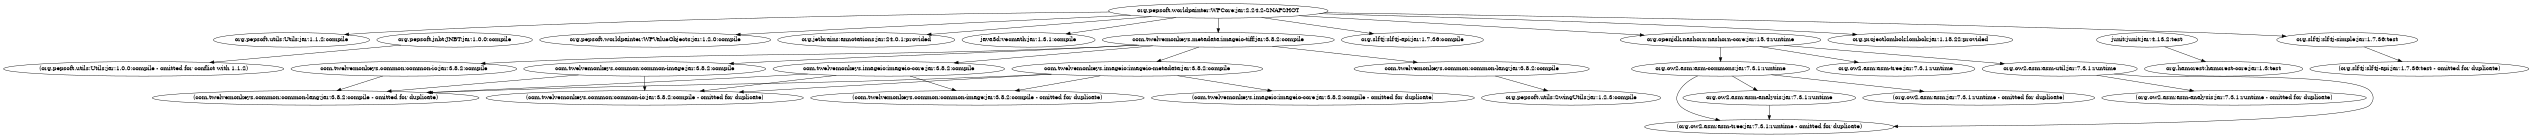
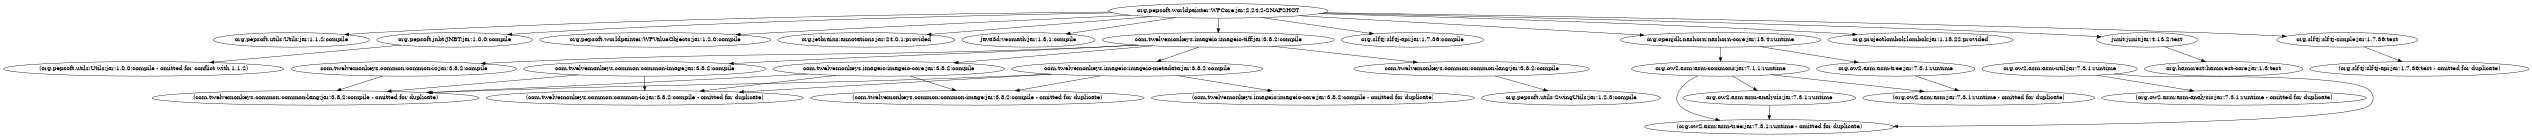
none -> (812, 21)
none -> (1710, 22)
(1218, 40) -> (1218, 40)
(1892, 54) -> none
(1721, 69) -> (1721, 69)
none -> (1935, 83)
